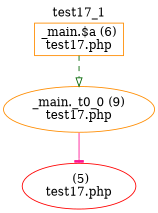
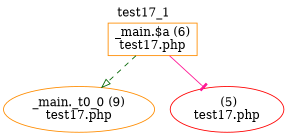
(79, 146) -> (186, 70)
